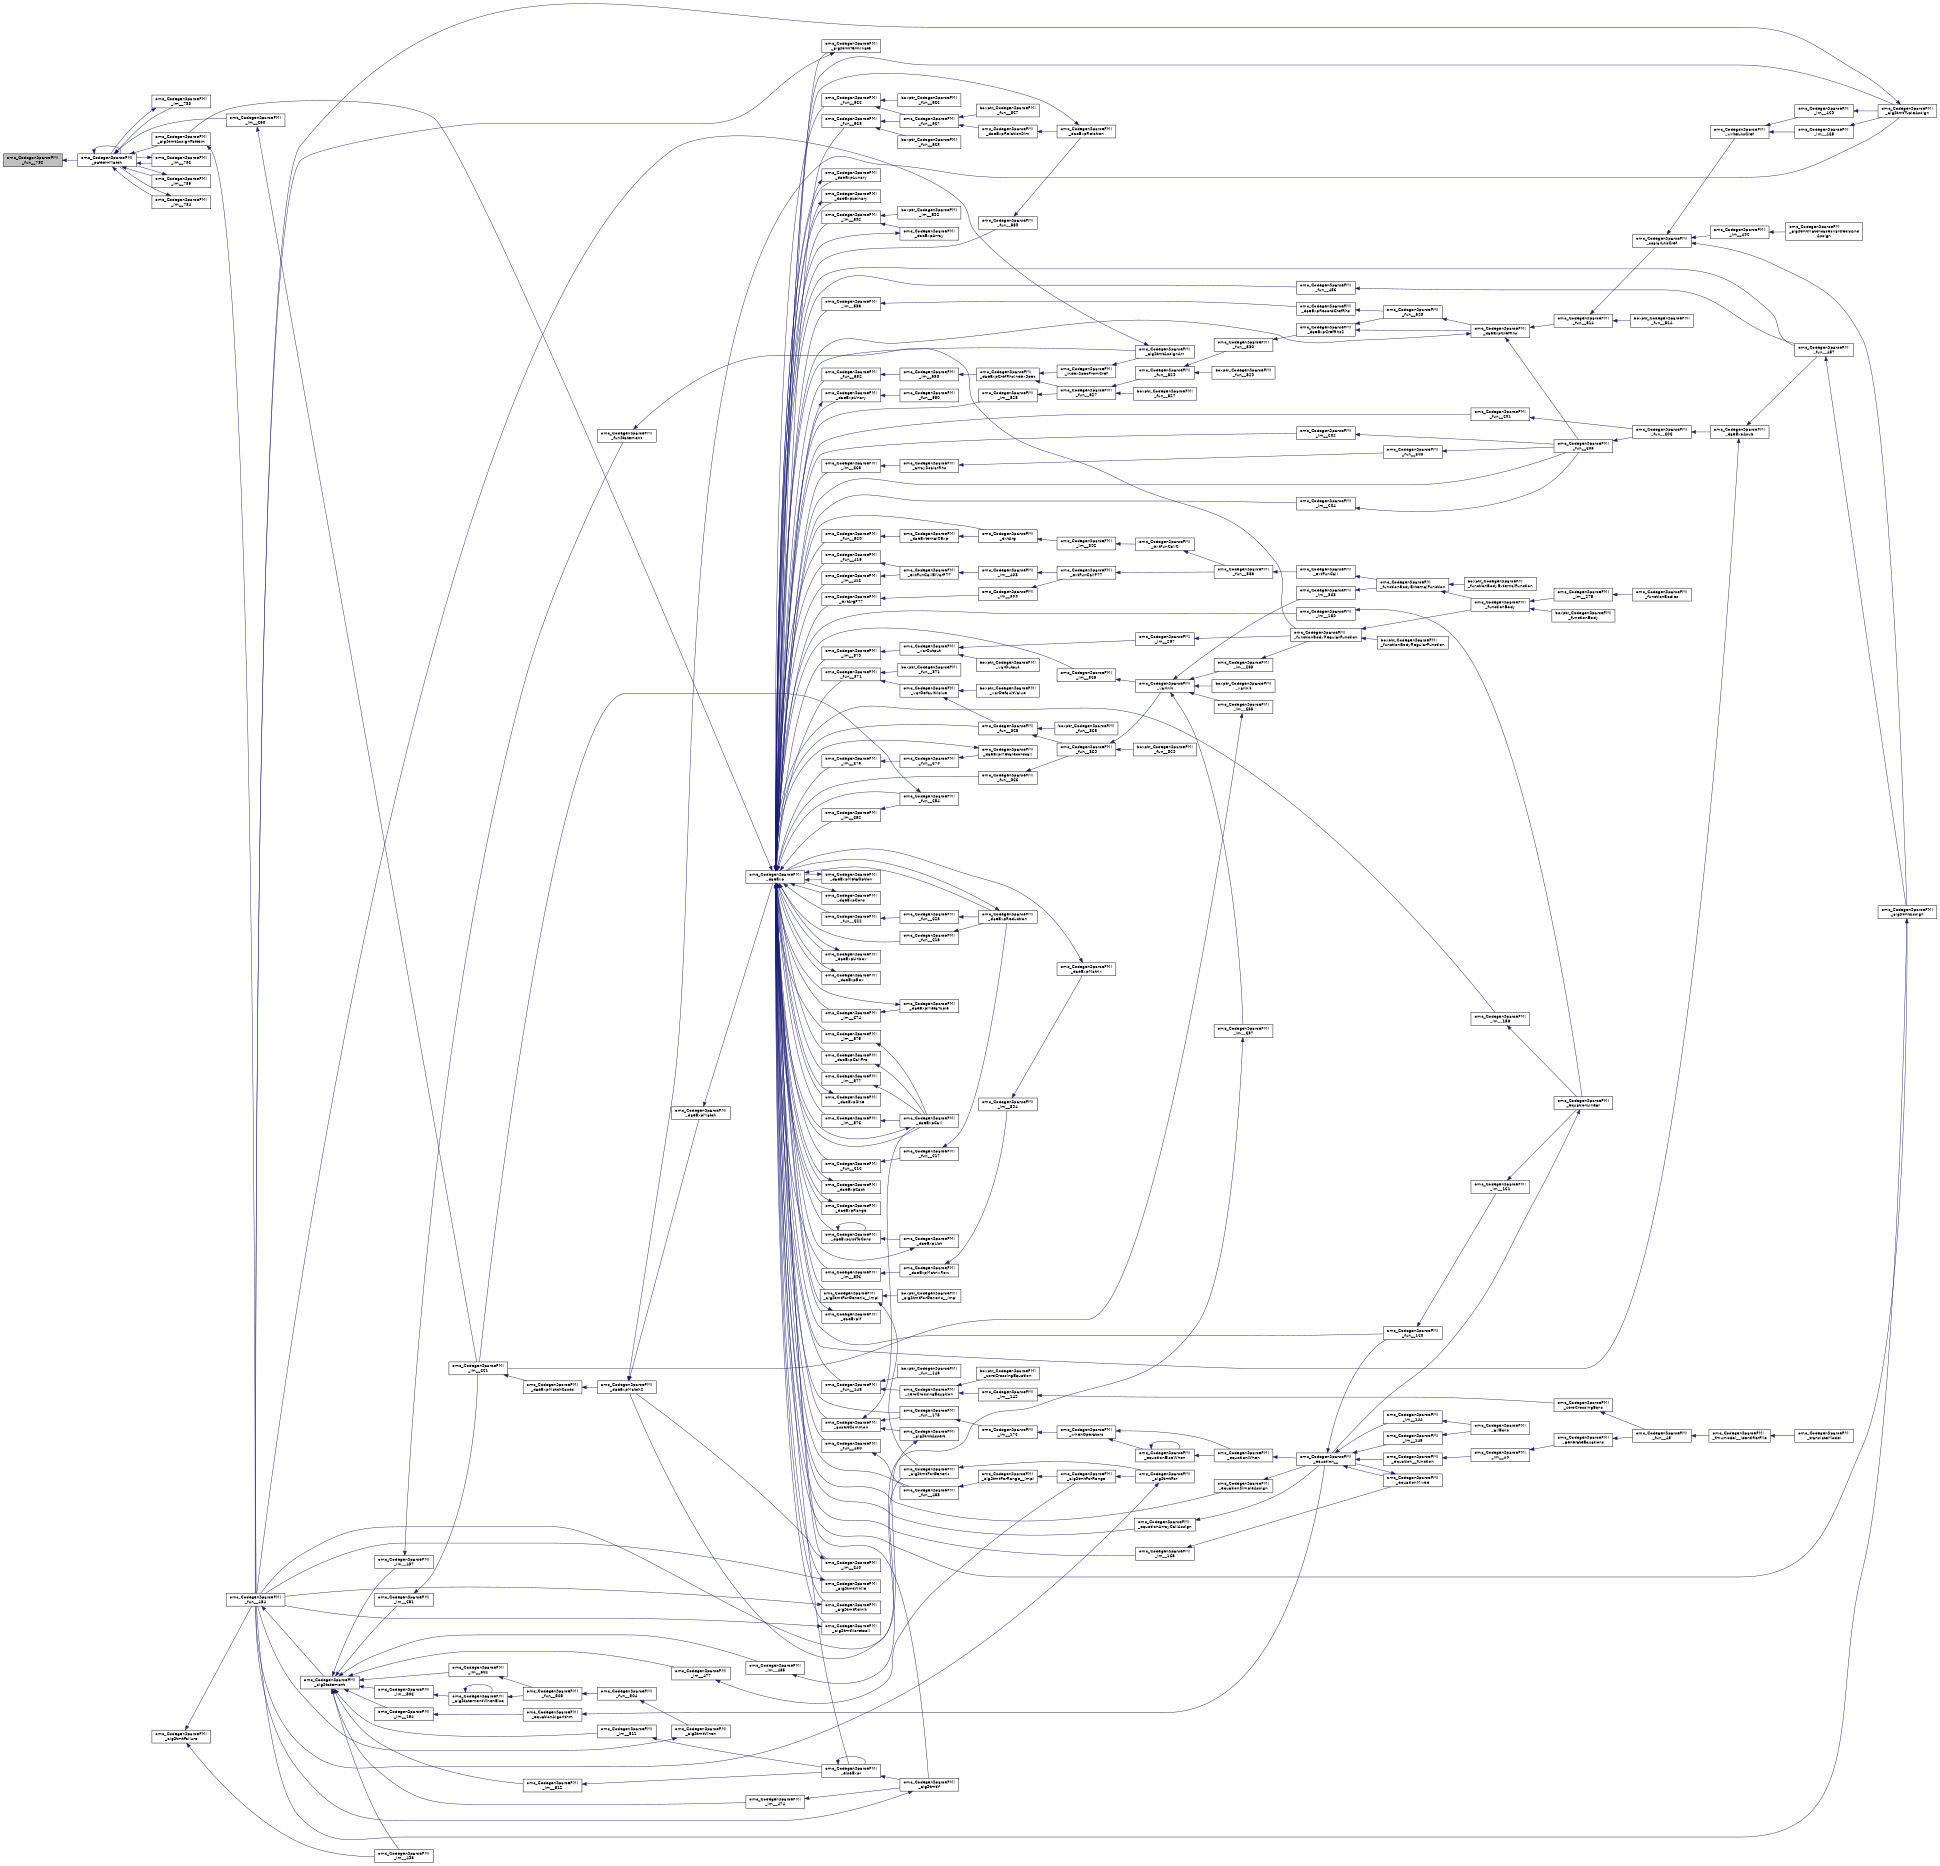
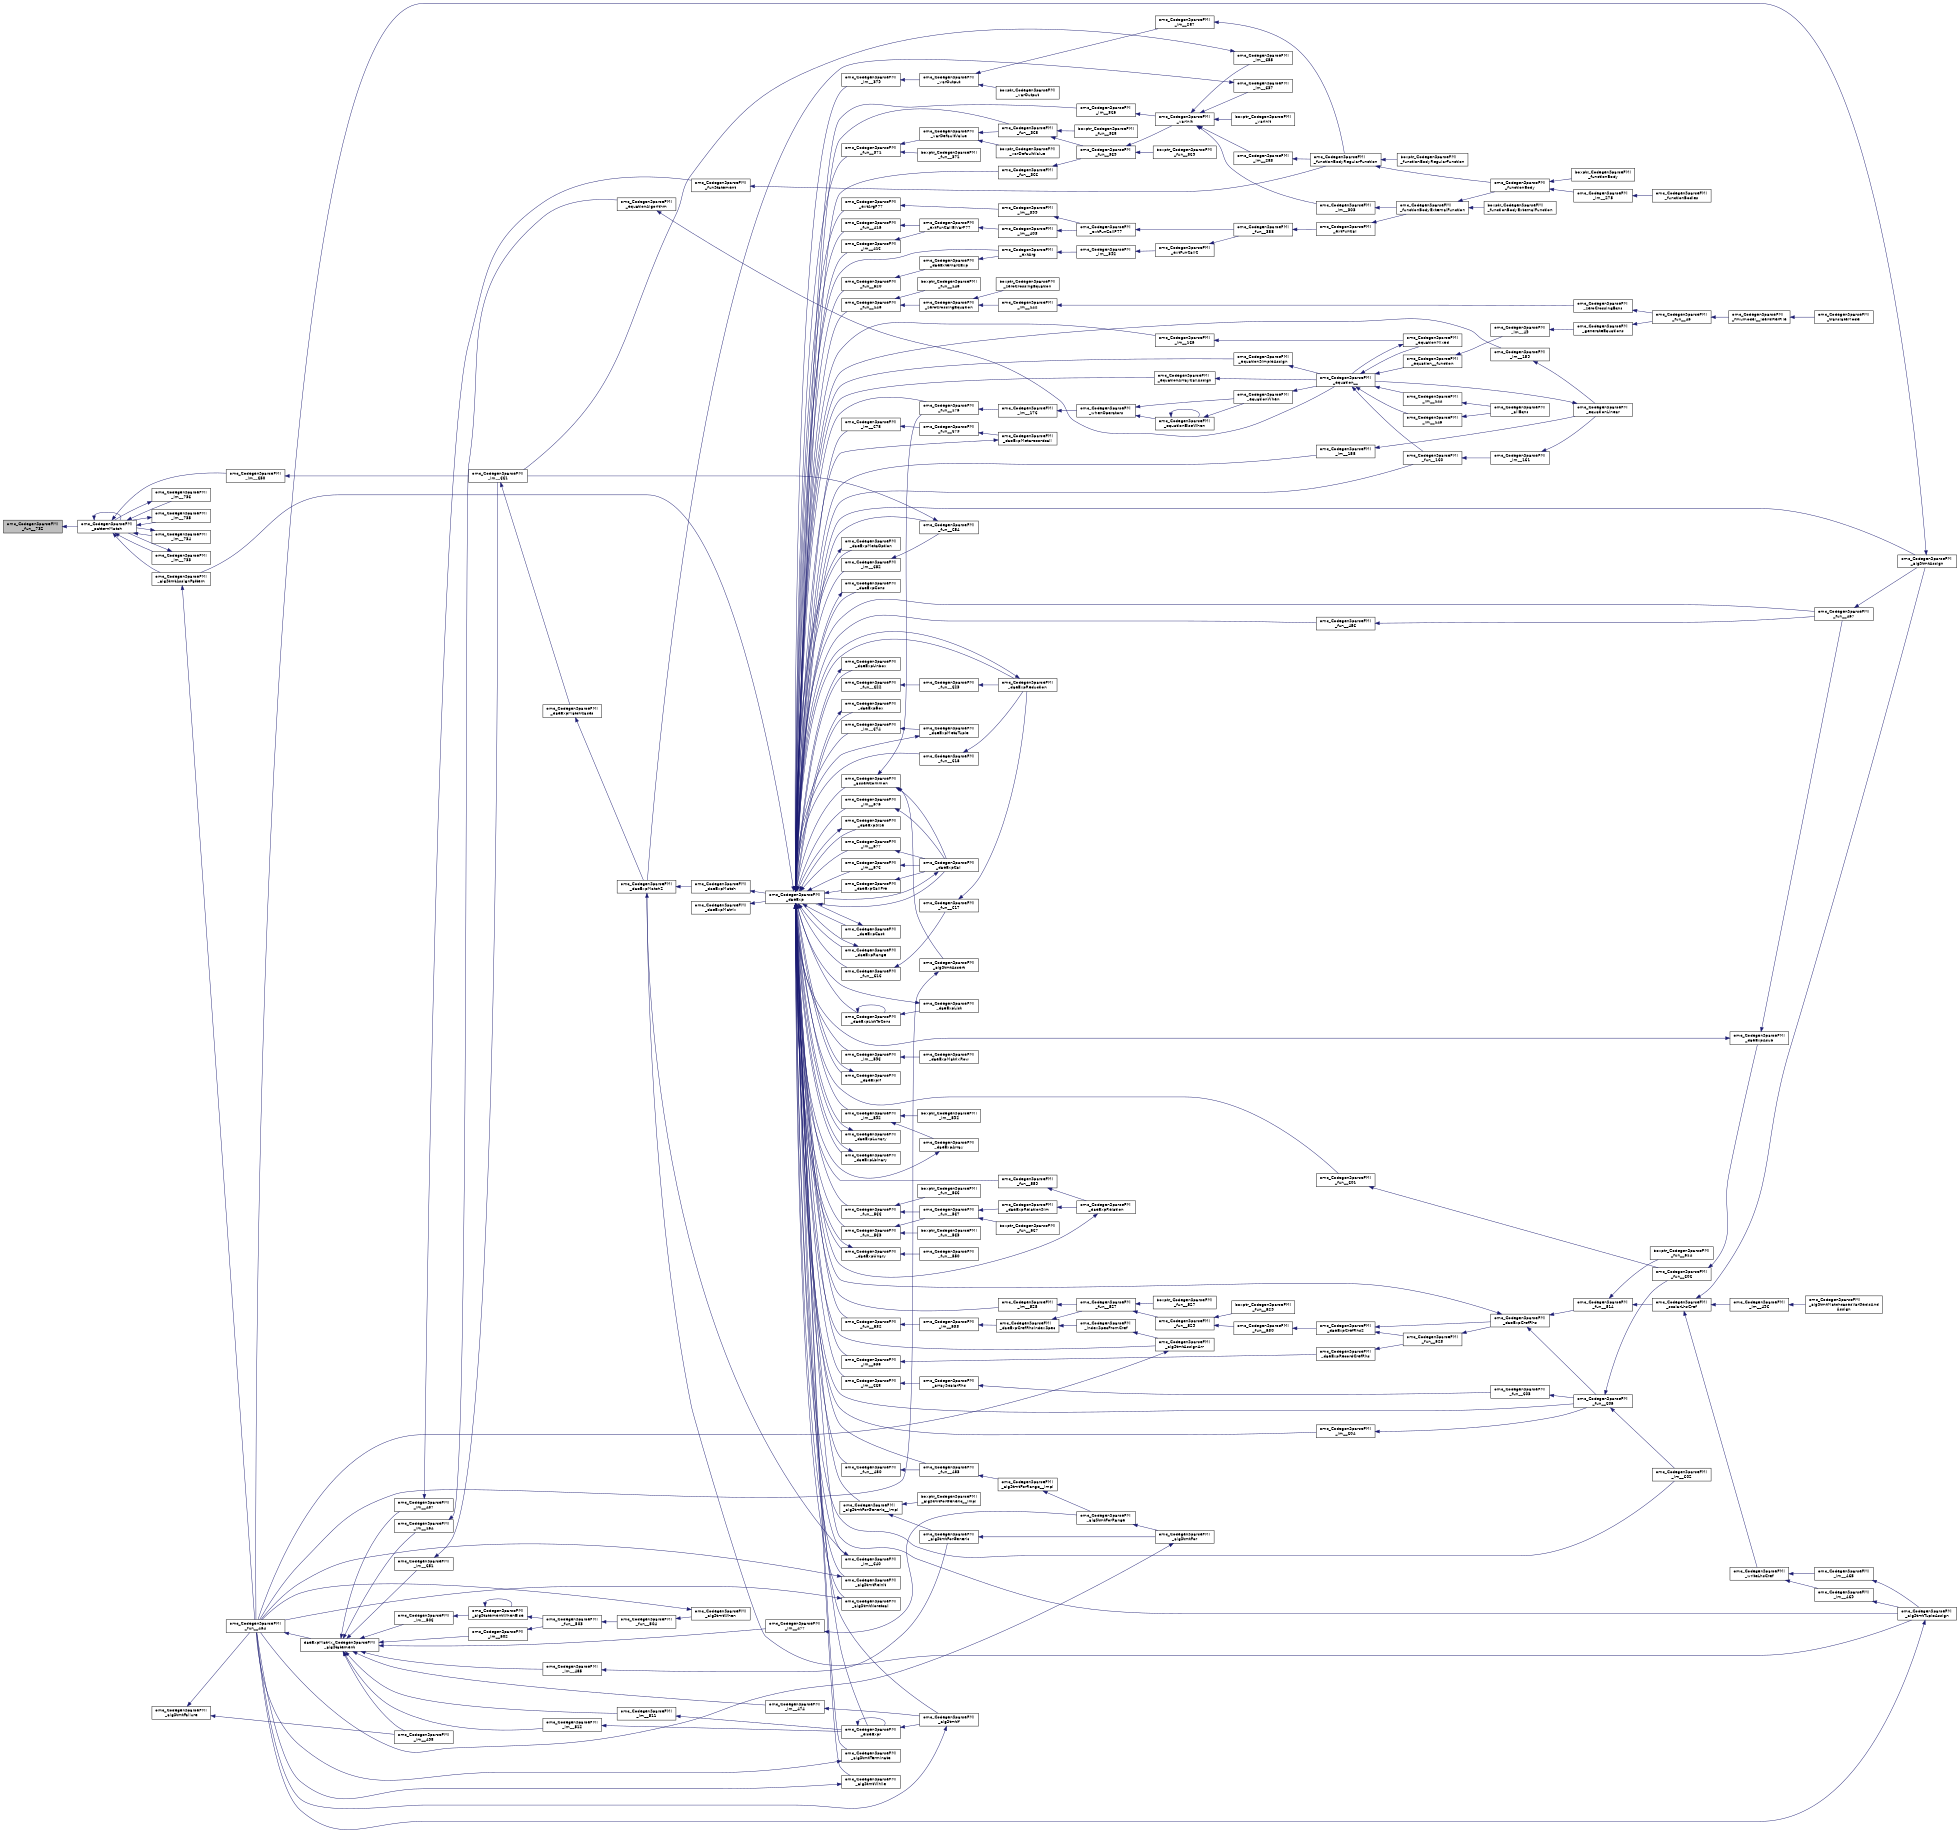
(1457, 439) -> (1644, 1439)
(807, 901) -> none
(1008, 1104) -> none
(330, 1683) -> (340, 1645)
